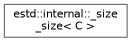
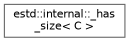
(66, 21) -> (65, 21)
